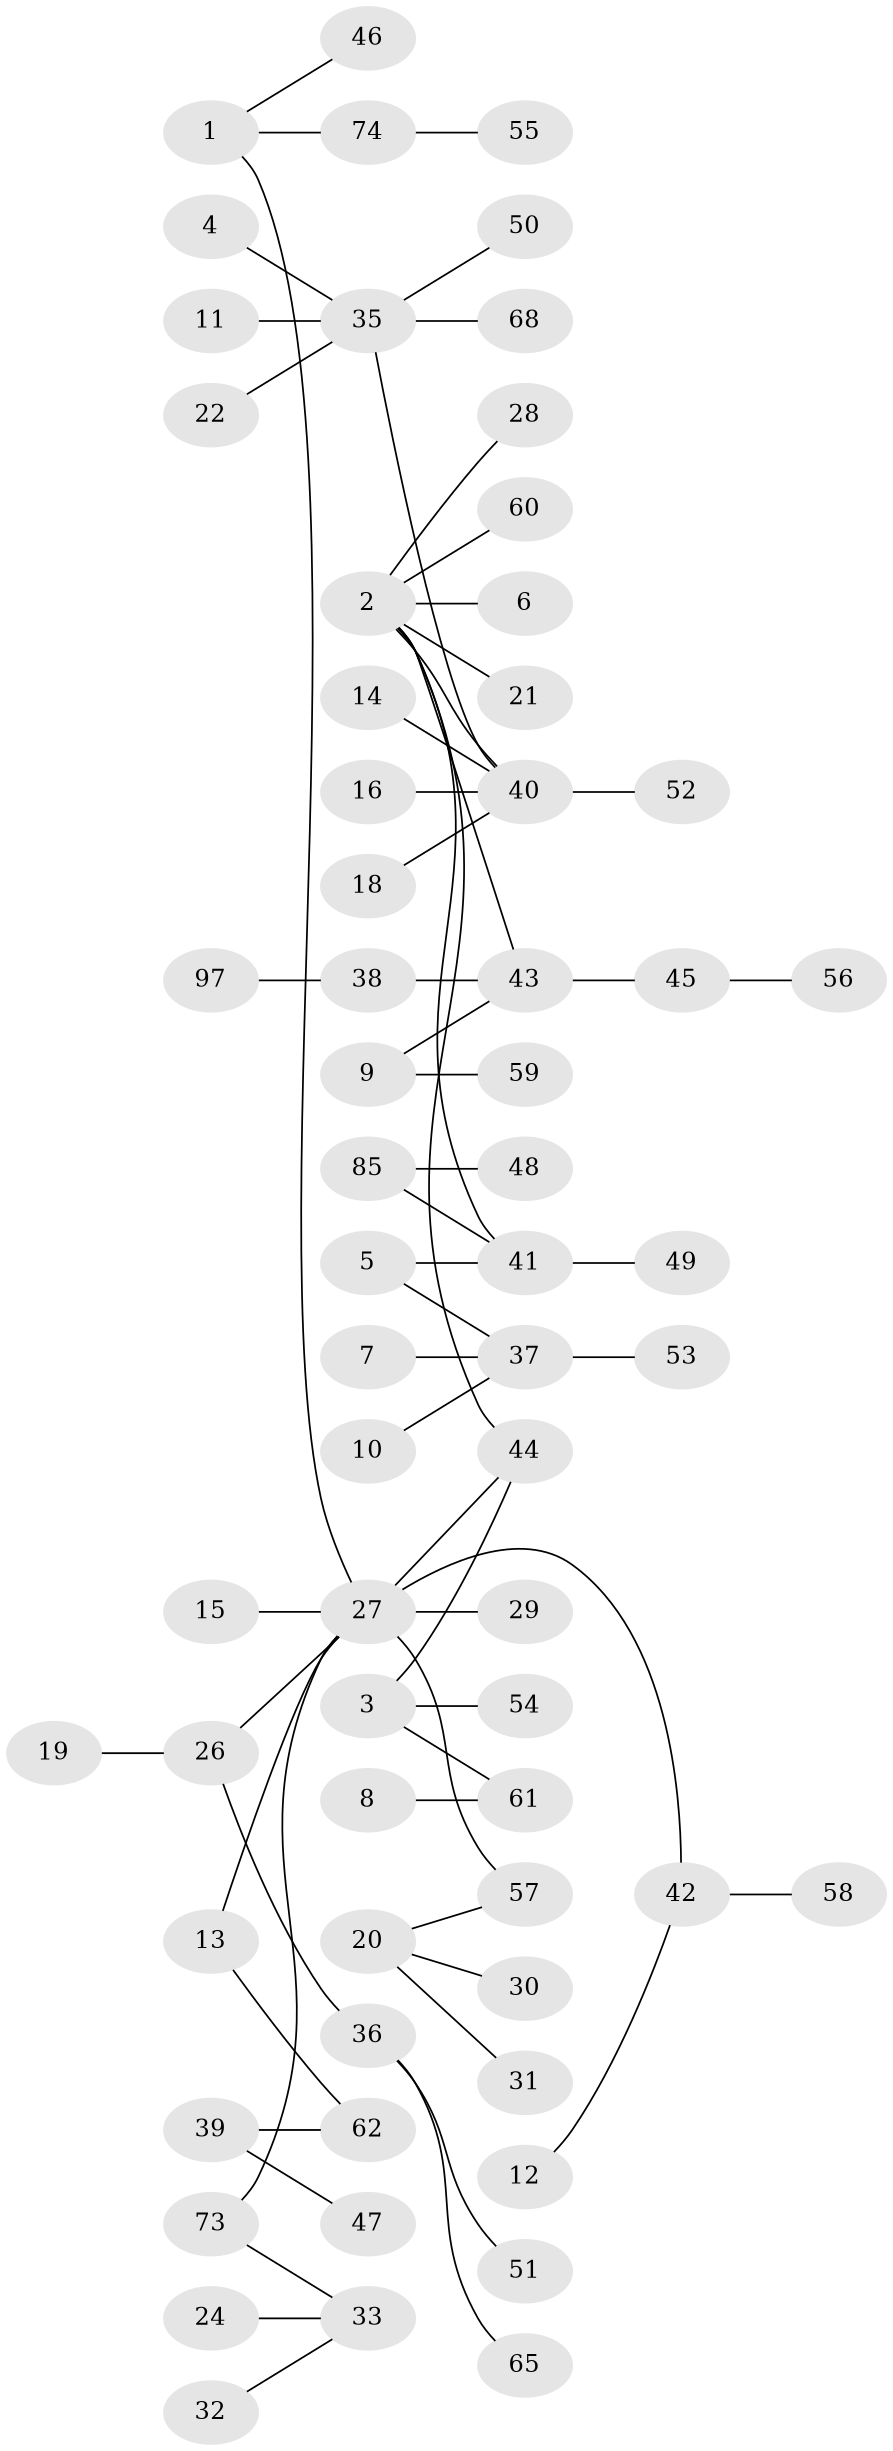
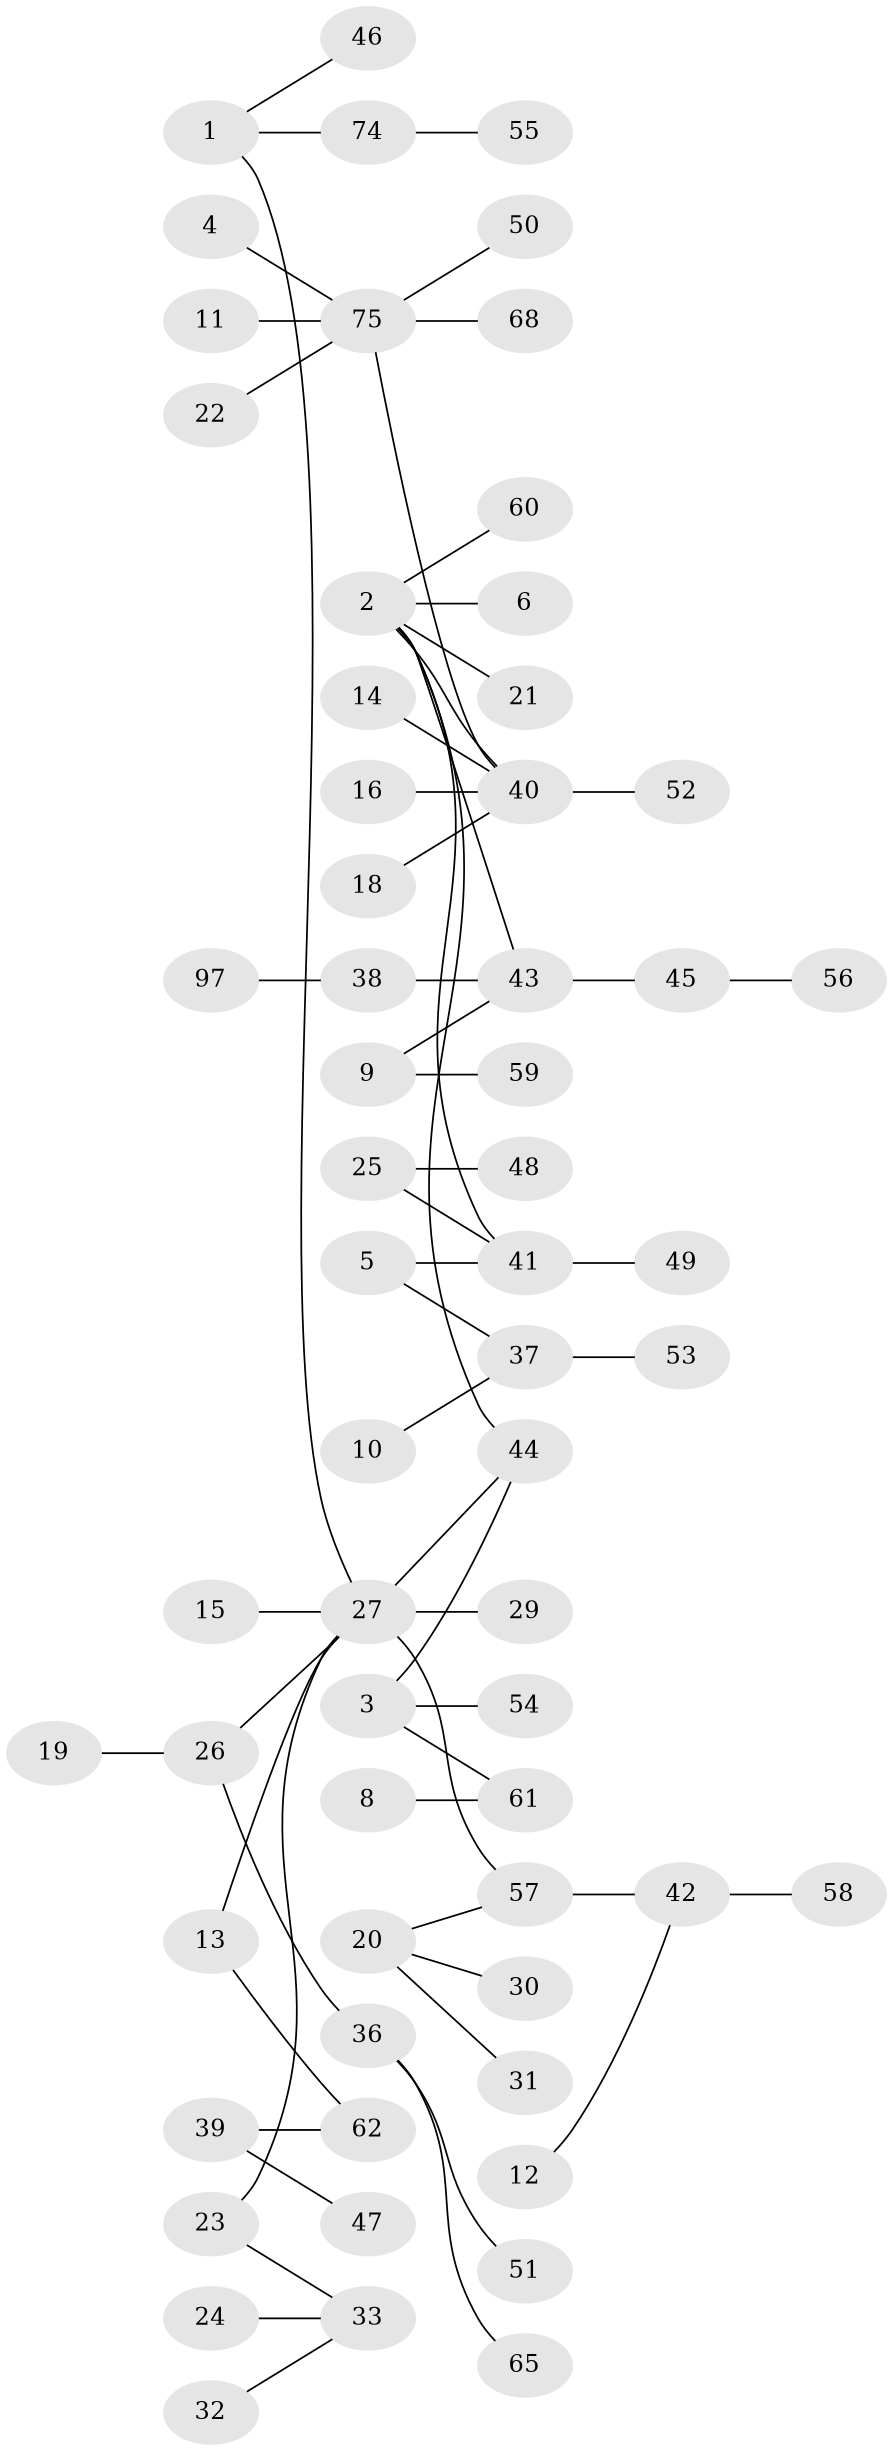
(368, 321) -> (368, 321)
(525, 415) -> none
(368, 1169) -> (368, 1169)
(368, 1357) -> none
(621, 1619) -> (604, 1894)
(211, 2224) -> (211, 2224)
